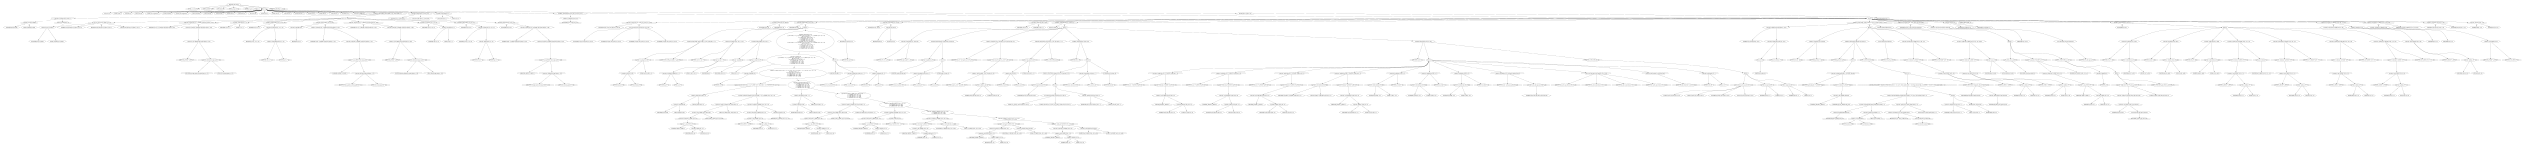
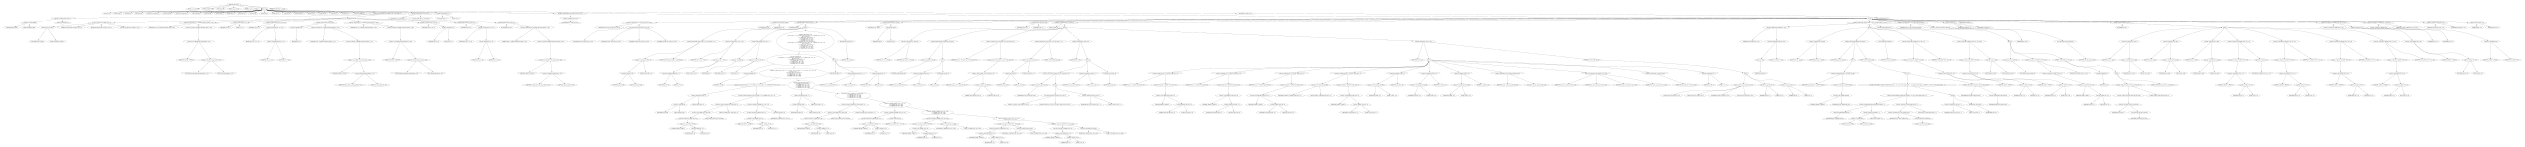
(1536, 96) -> none
